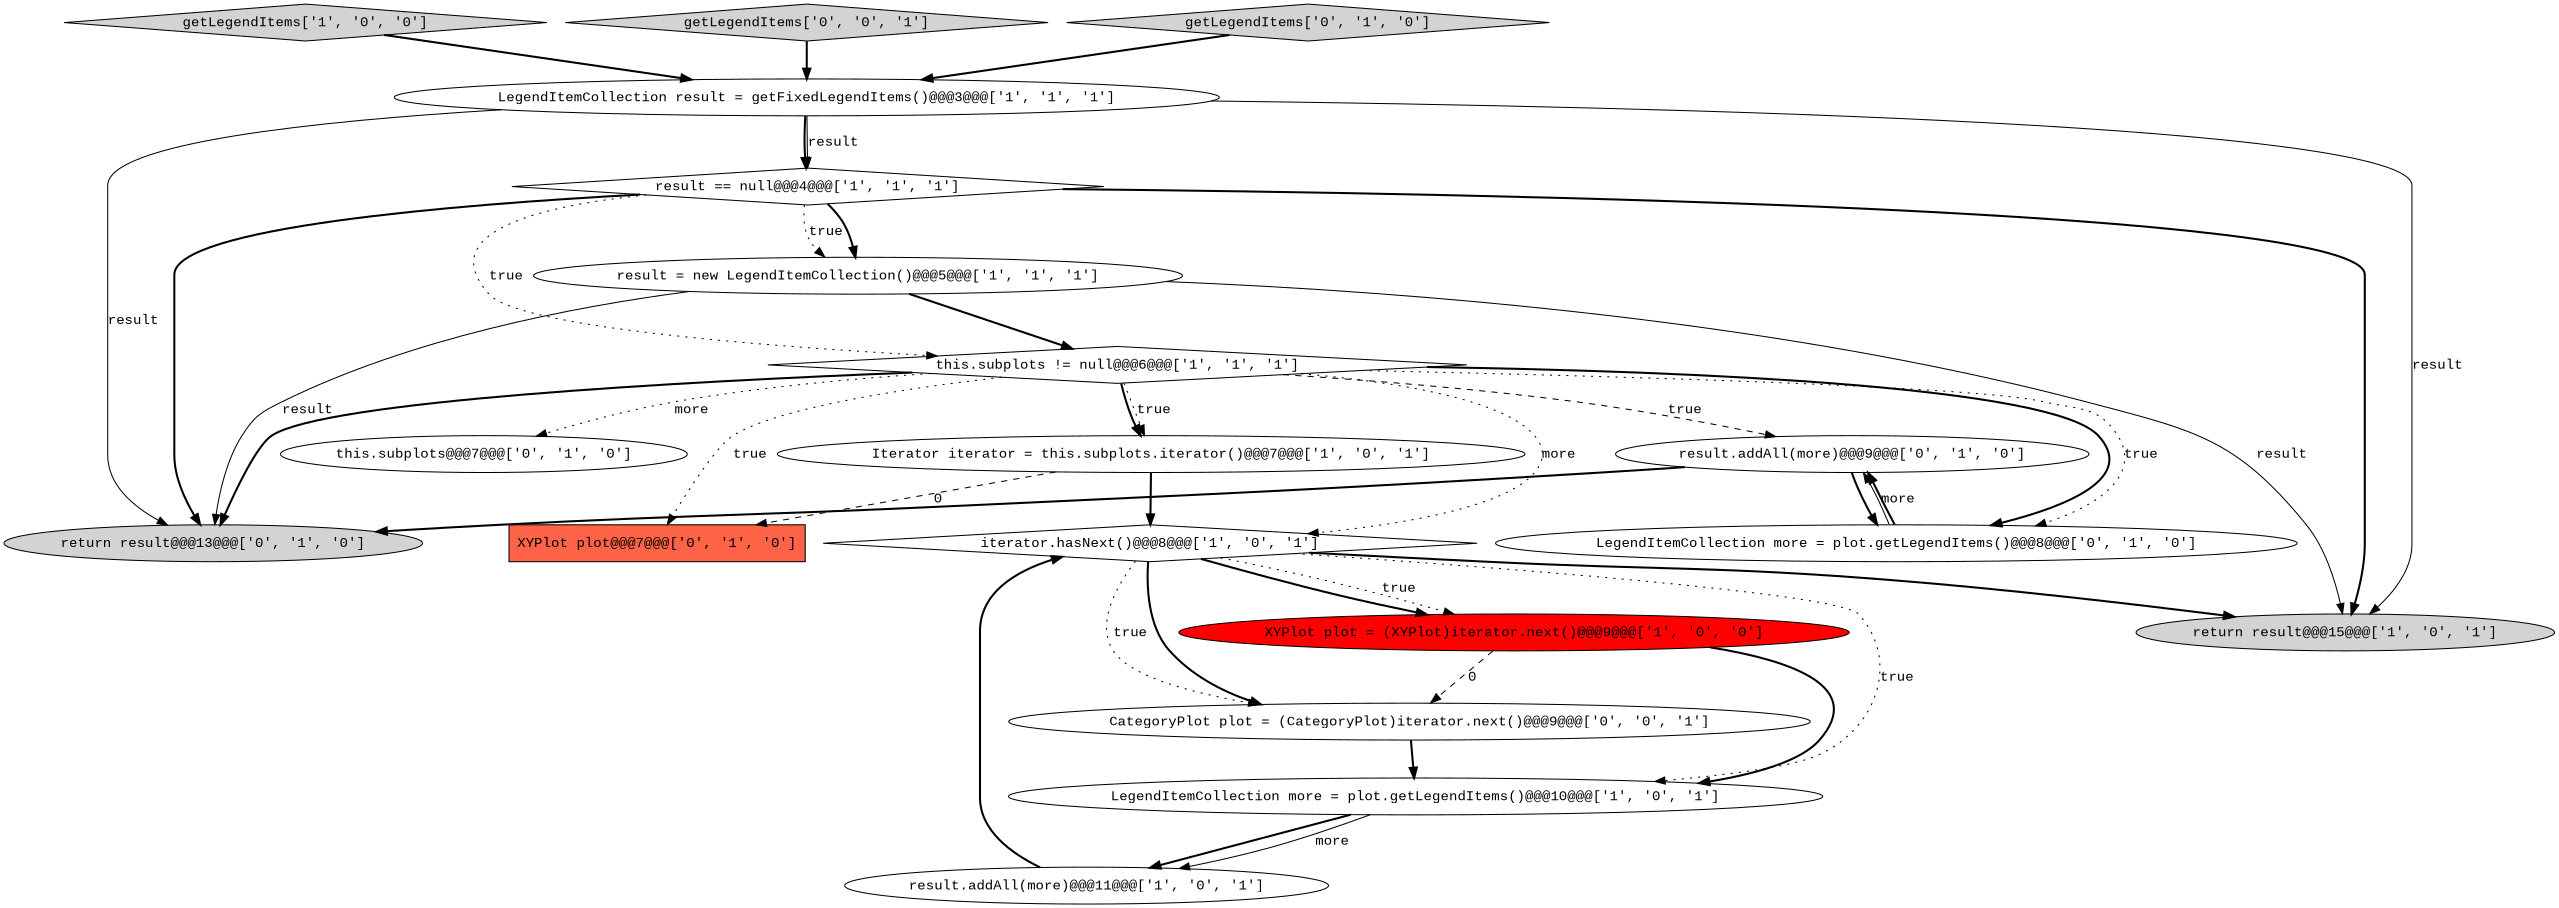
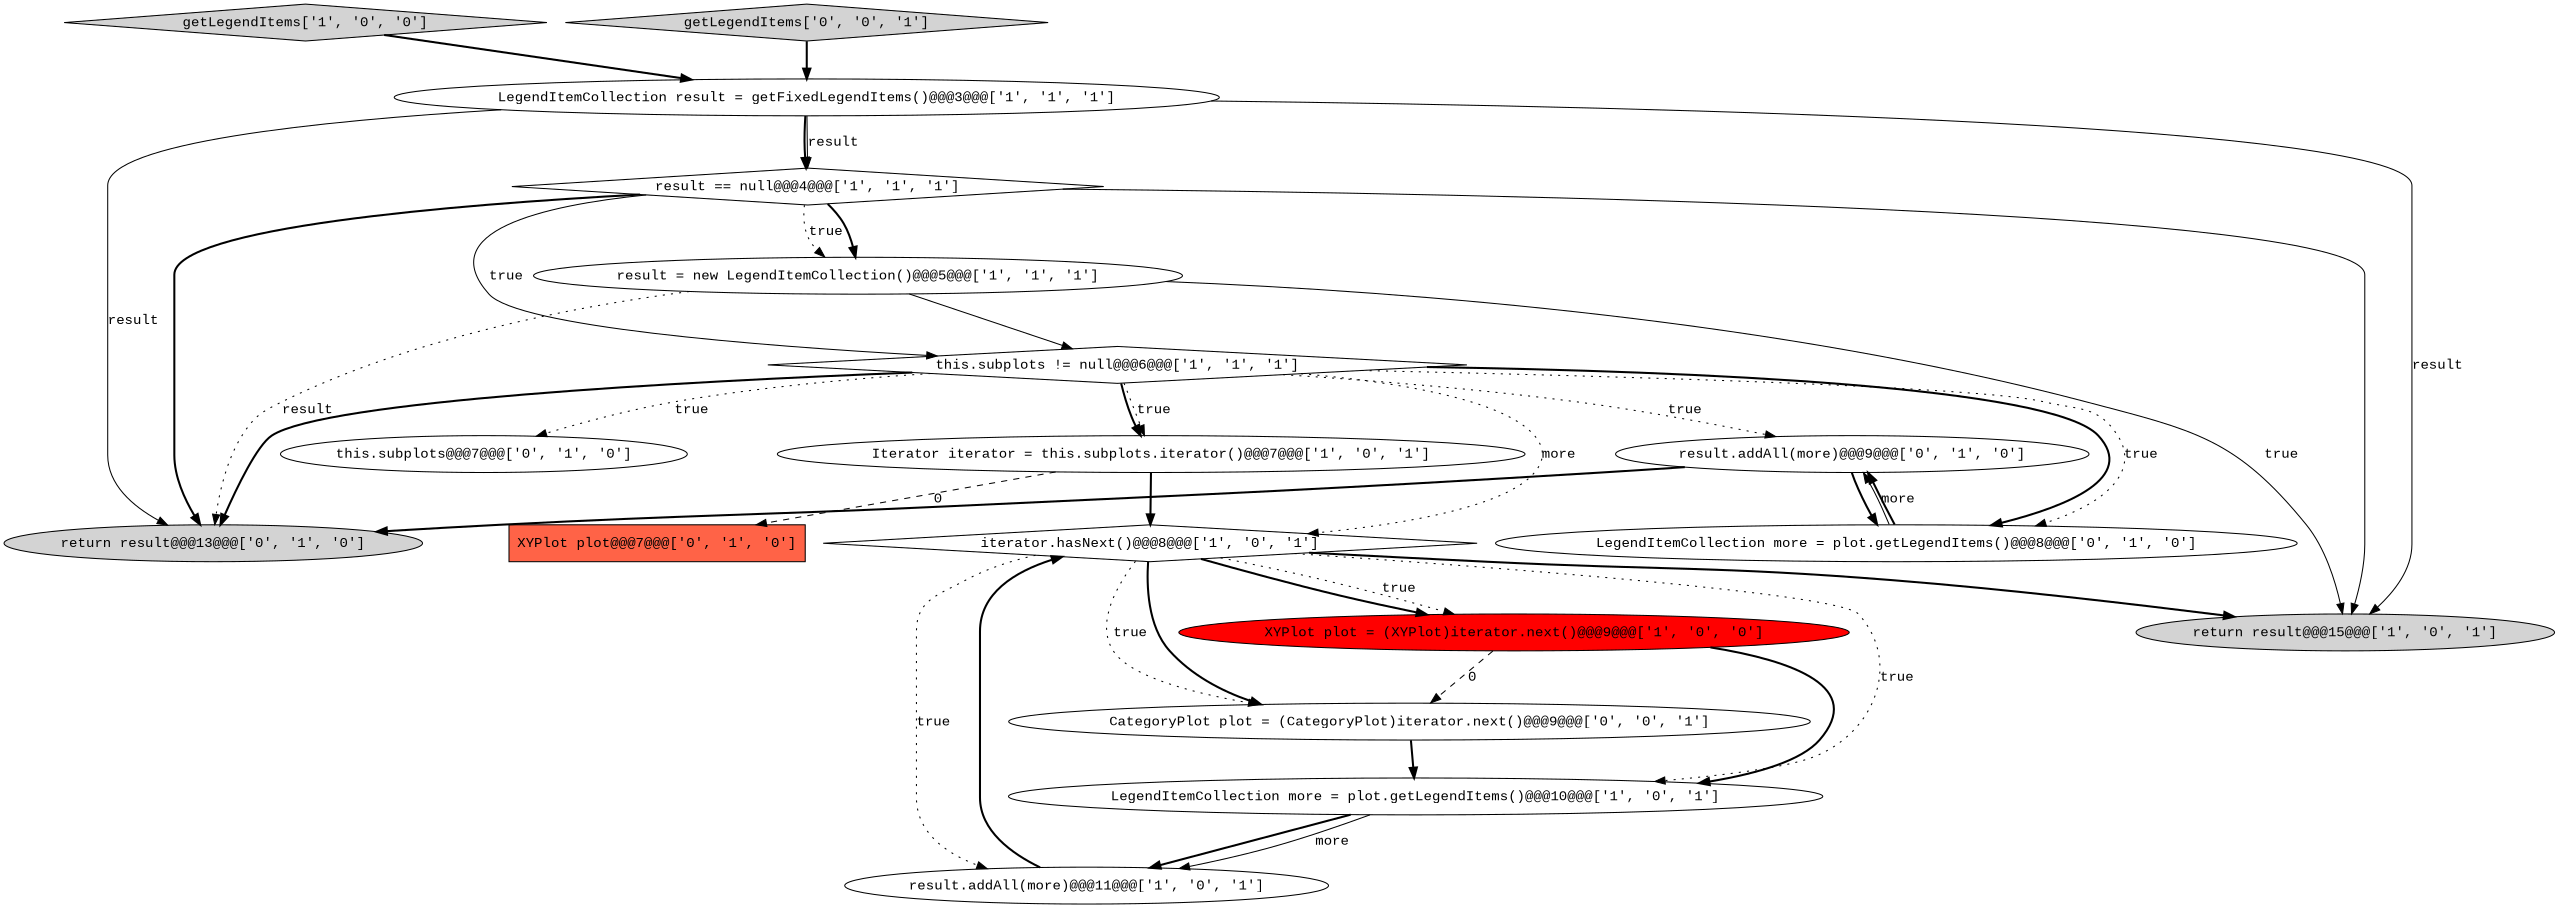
(1308, 23) -> none
(1883, 210) -> (1883, 210)
(986, 320) -> (986, 320)
(590, 325) -> (590, 325)
(415, 350) -> (415, 350)
(1525, 396) -> (1525, 396)
(816, 407) -> none
(692, 409) -> (692, 409)
(2282, 454) -> (2282, 454)
none -> (916, 688)
